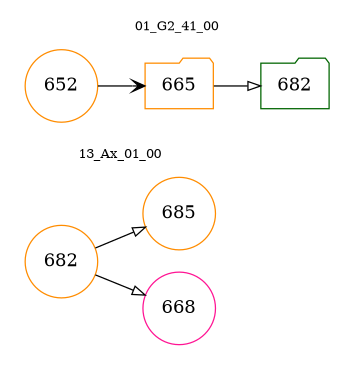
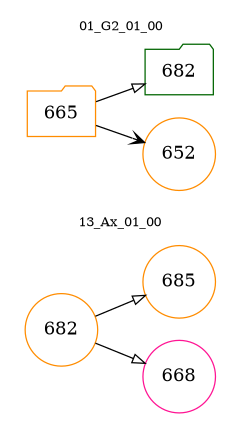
(177, 27) -> (121, 27)
(115, 86) -> (114, 132)
